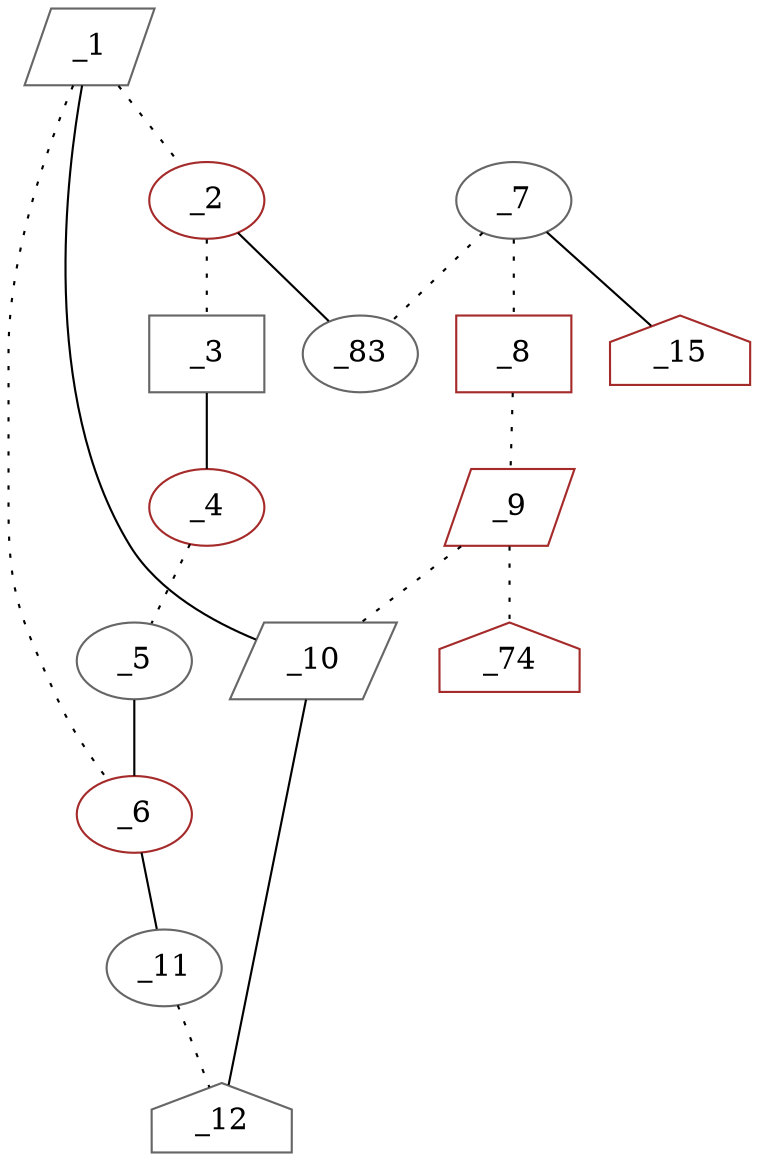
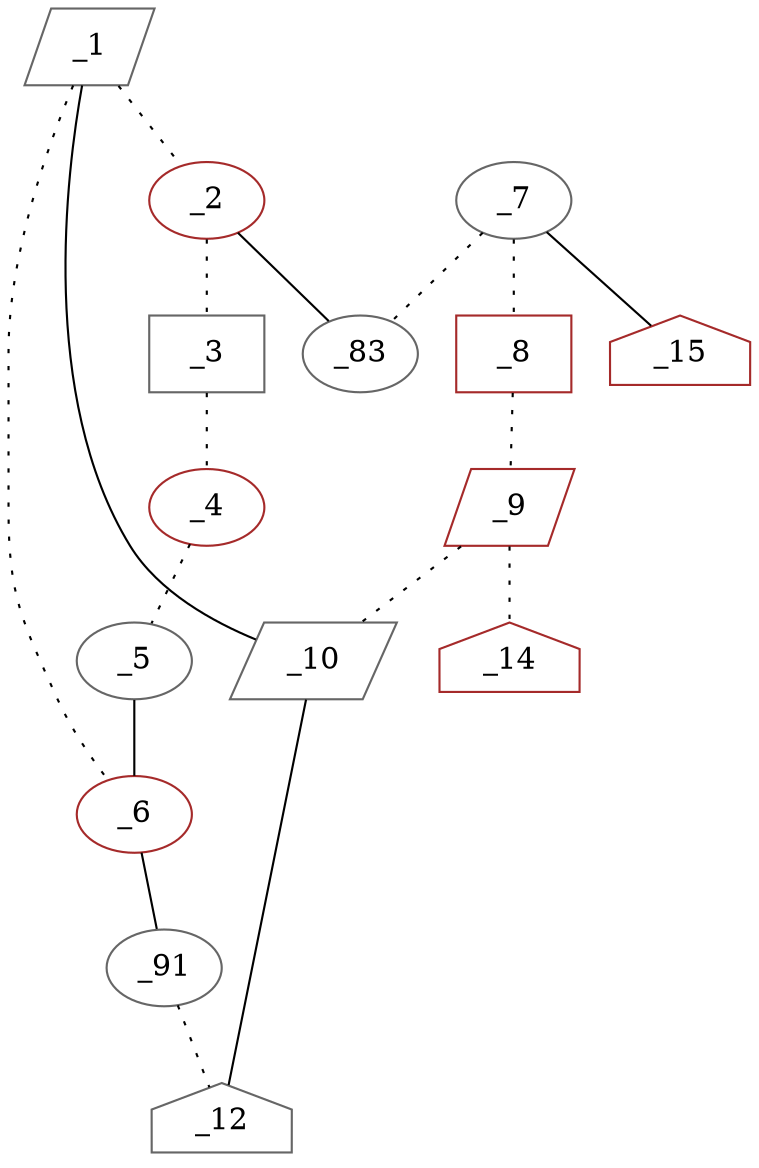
(207, 431) -> (207, 431)
(510, 661) -> (510, 661)
(164, 968) -> (164, 968)
